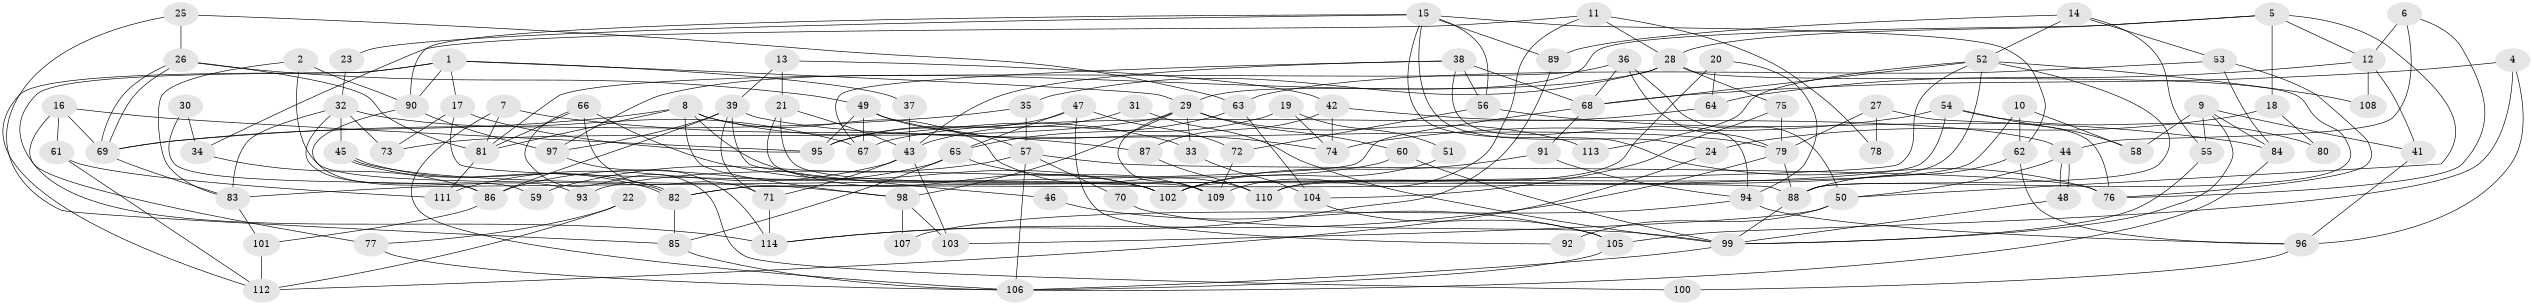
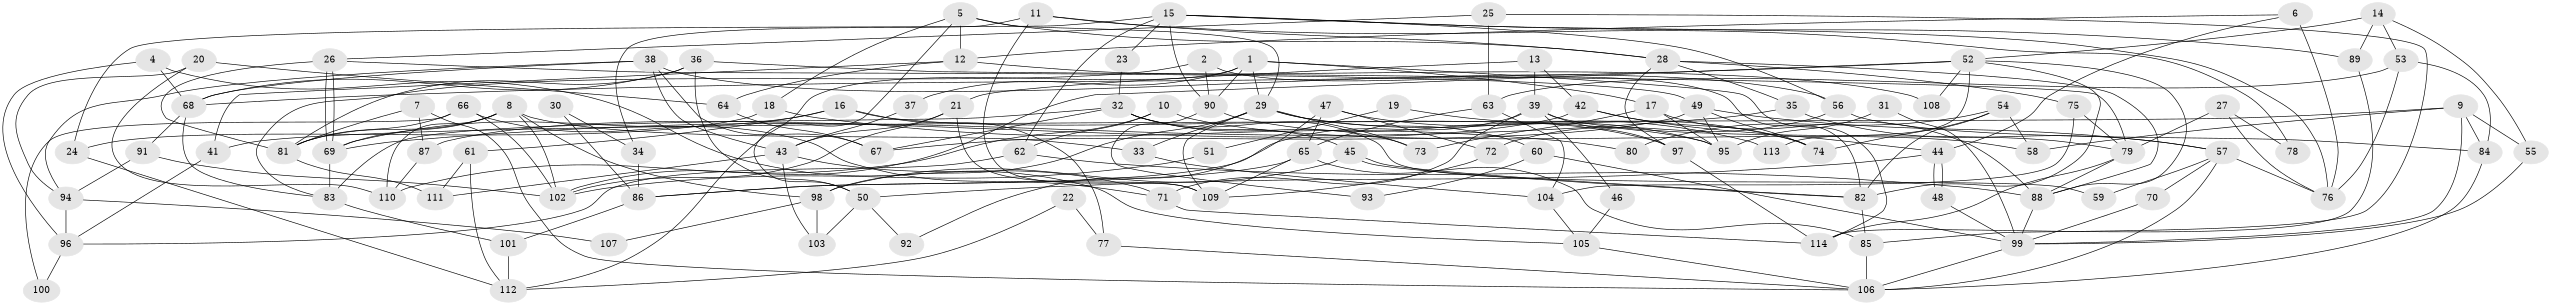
(1098, 129) -> none
